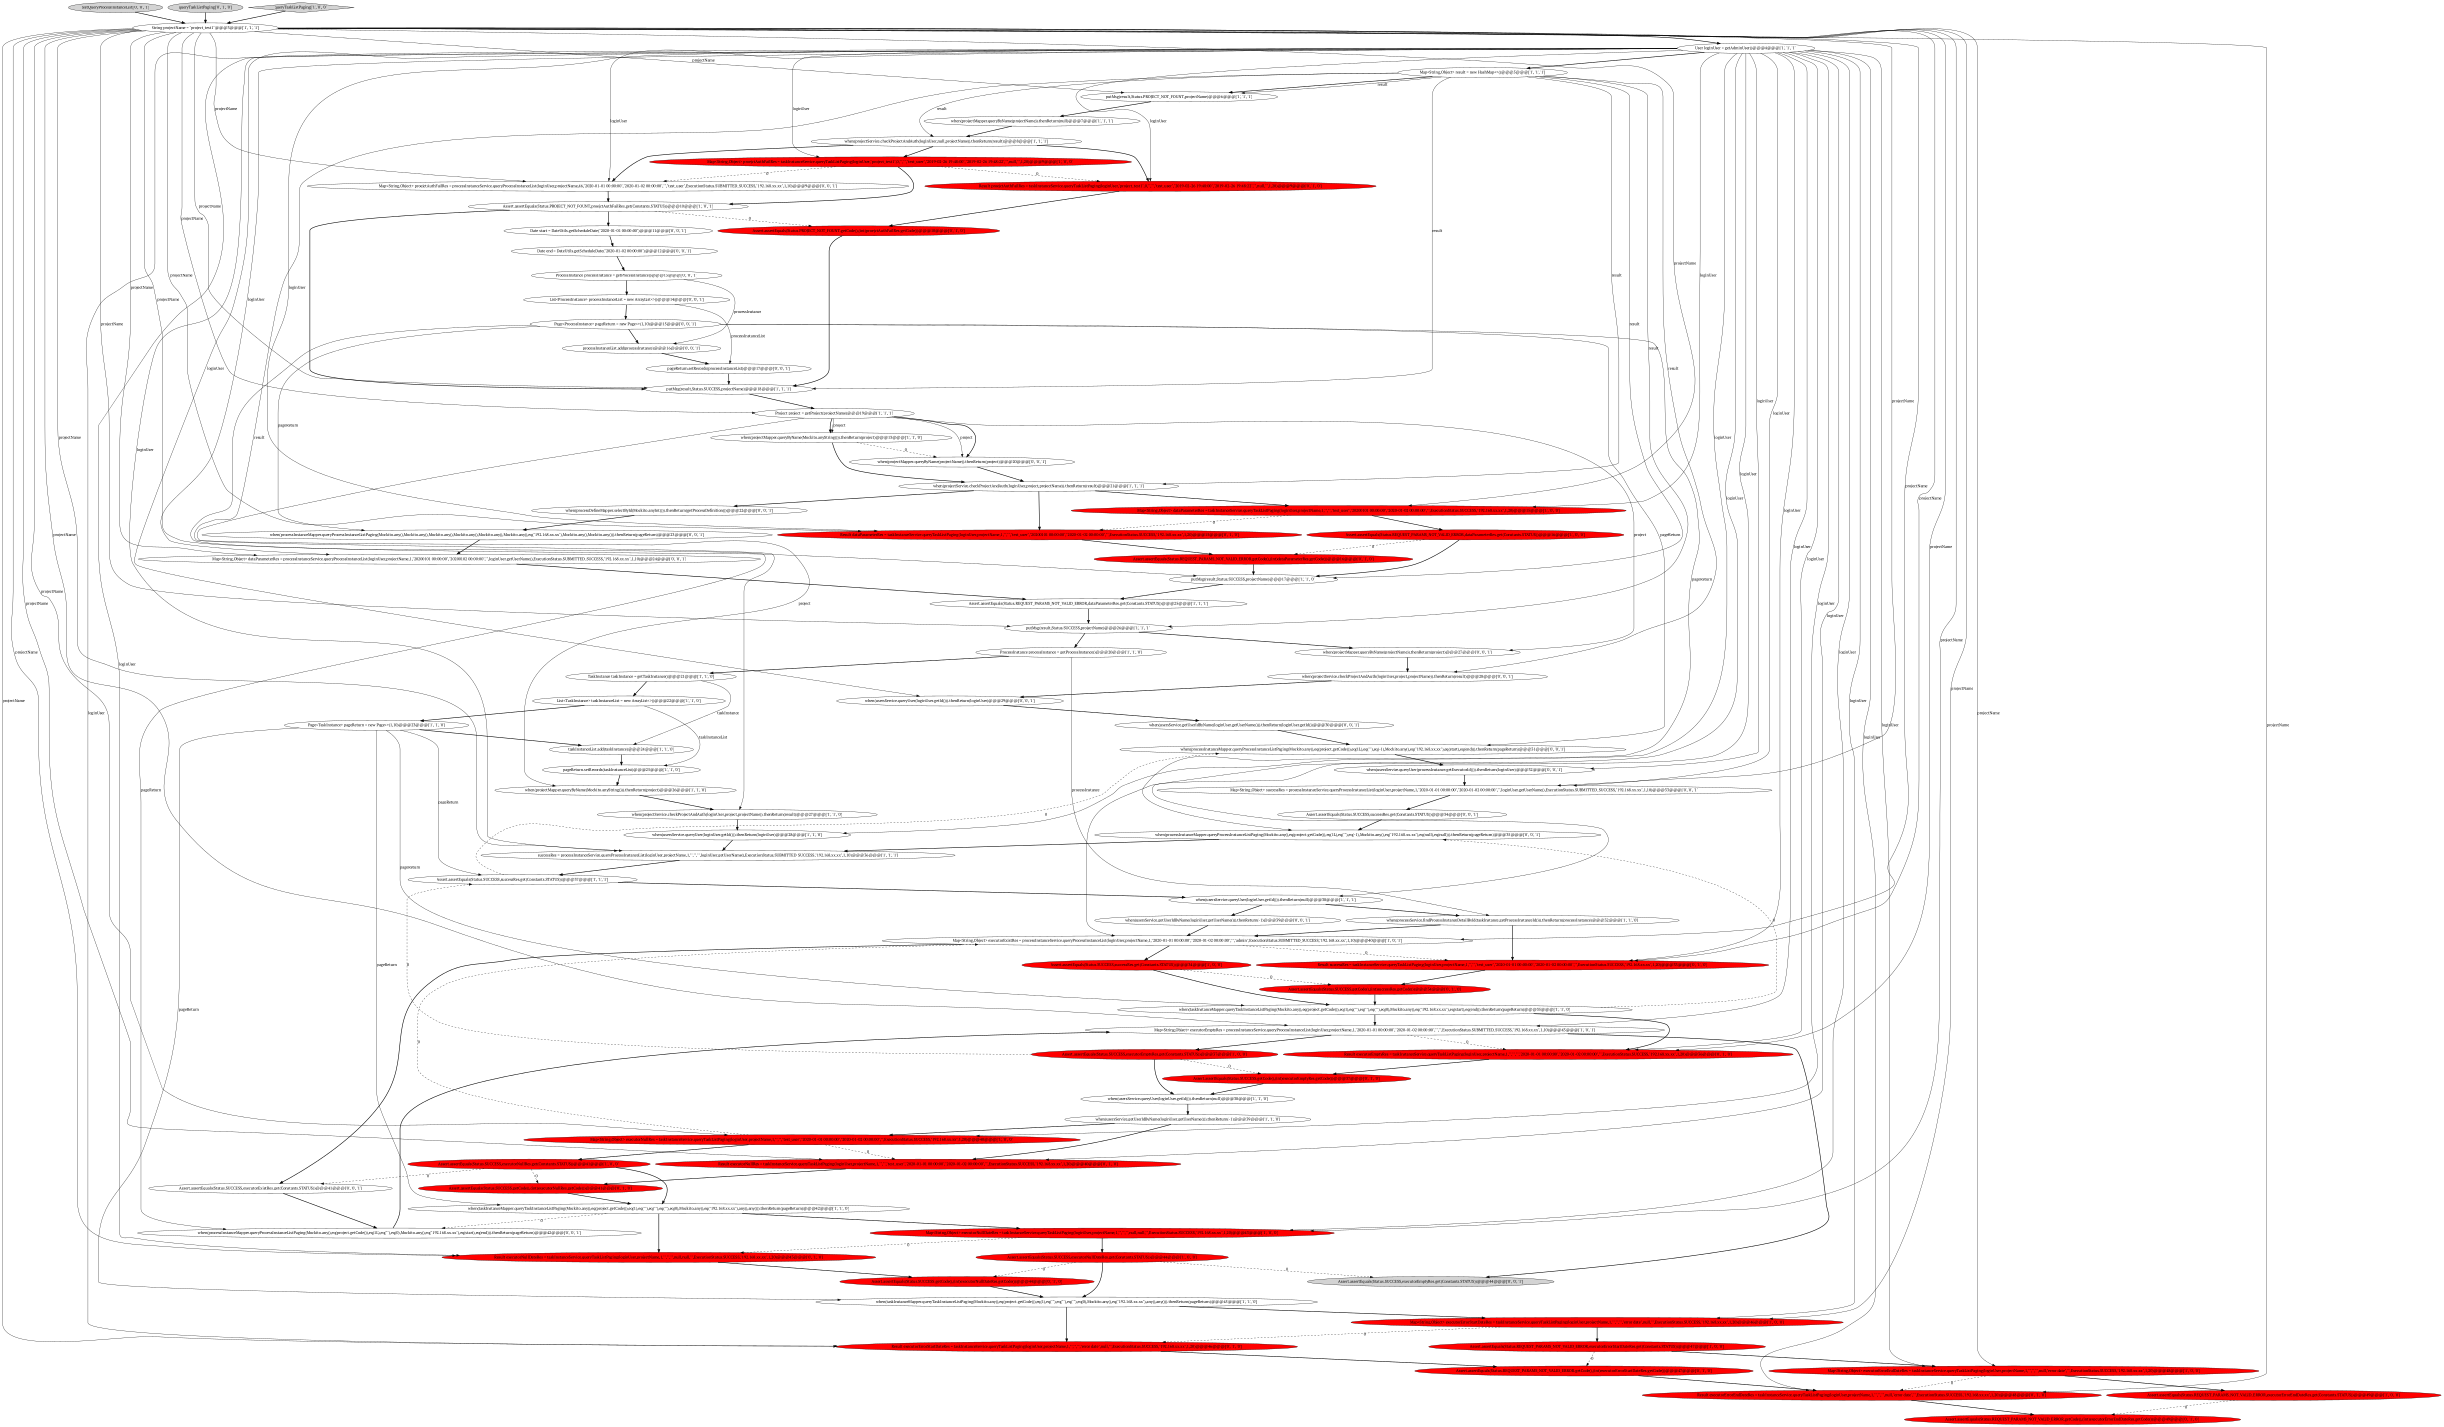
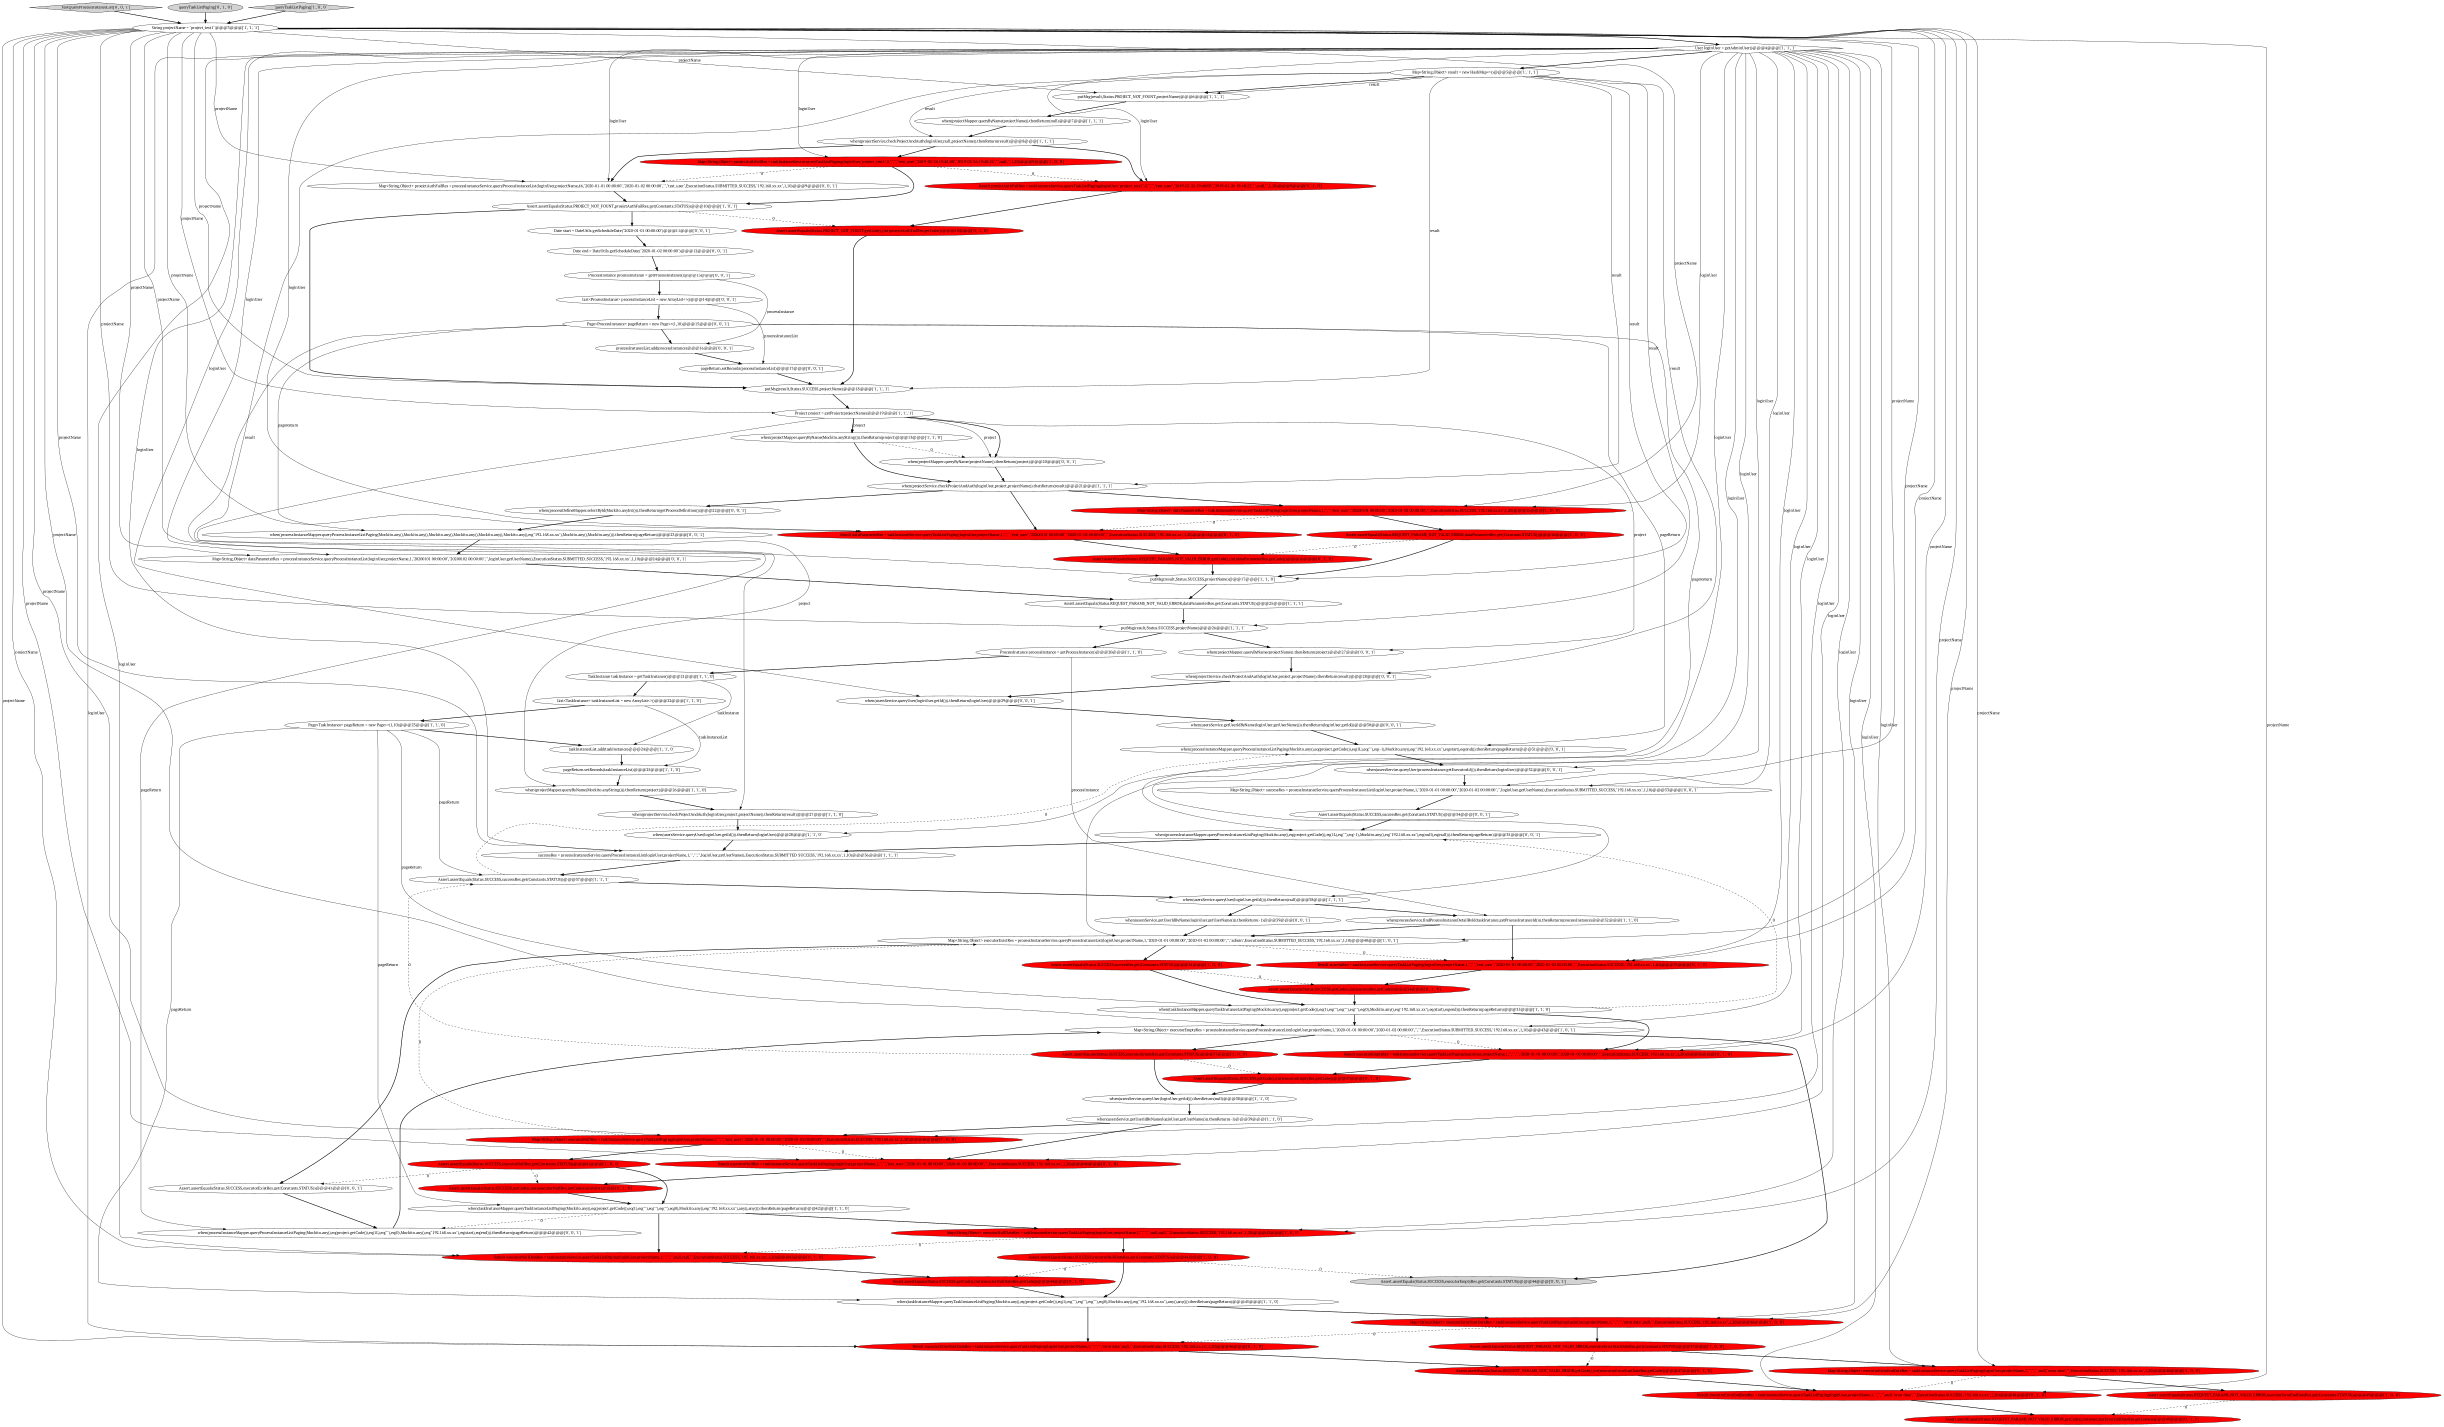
(116, 8) -> (96, 8)
(1746, 48) -> (1746, 48)
